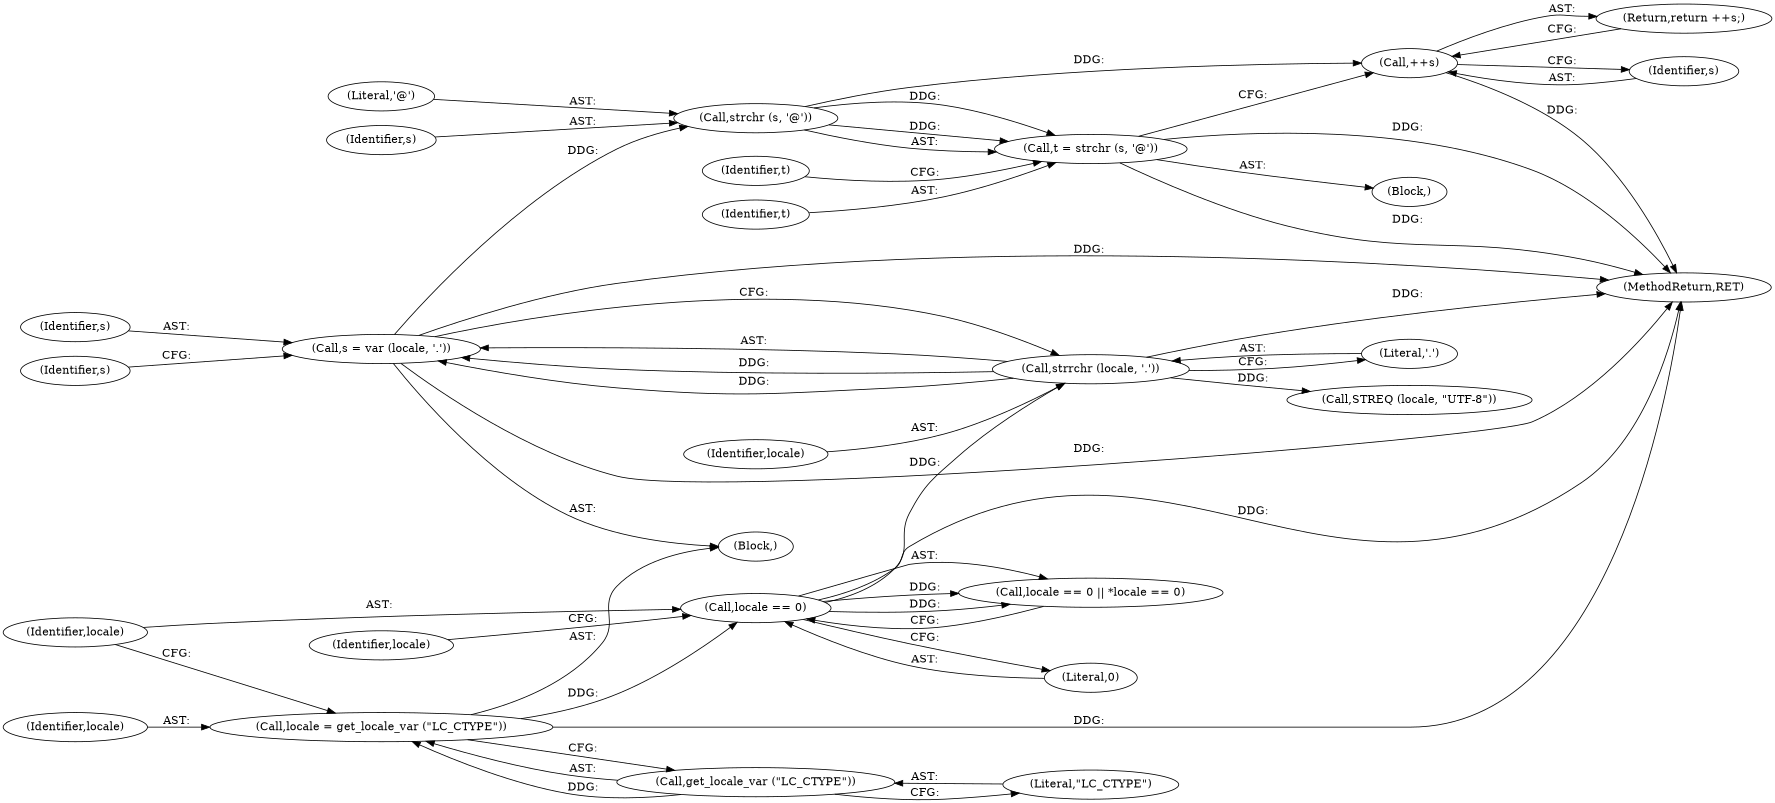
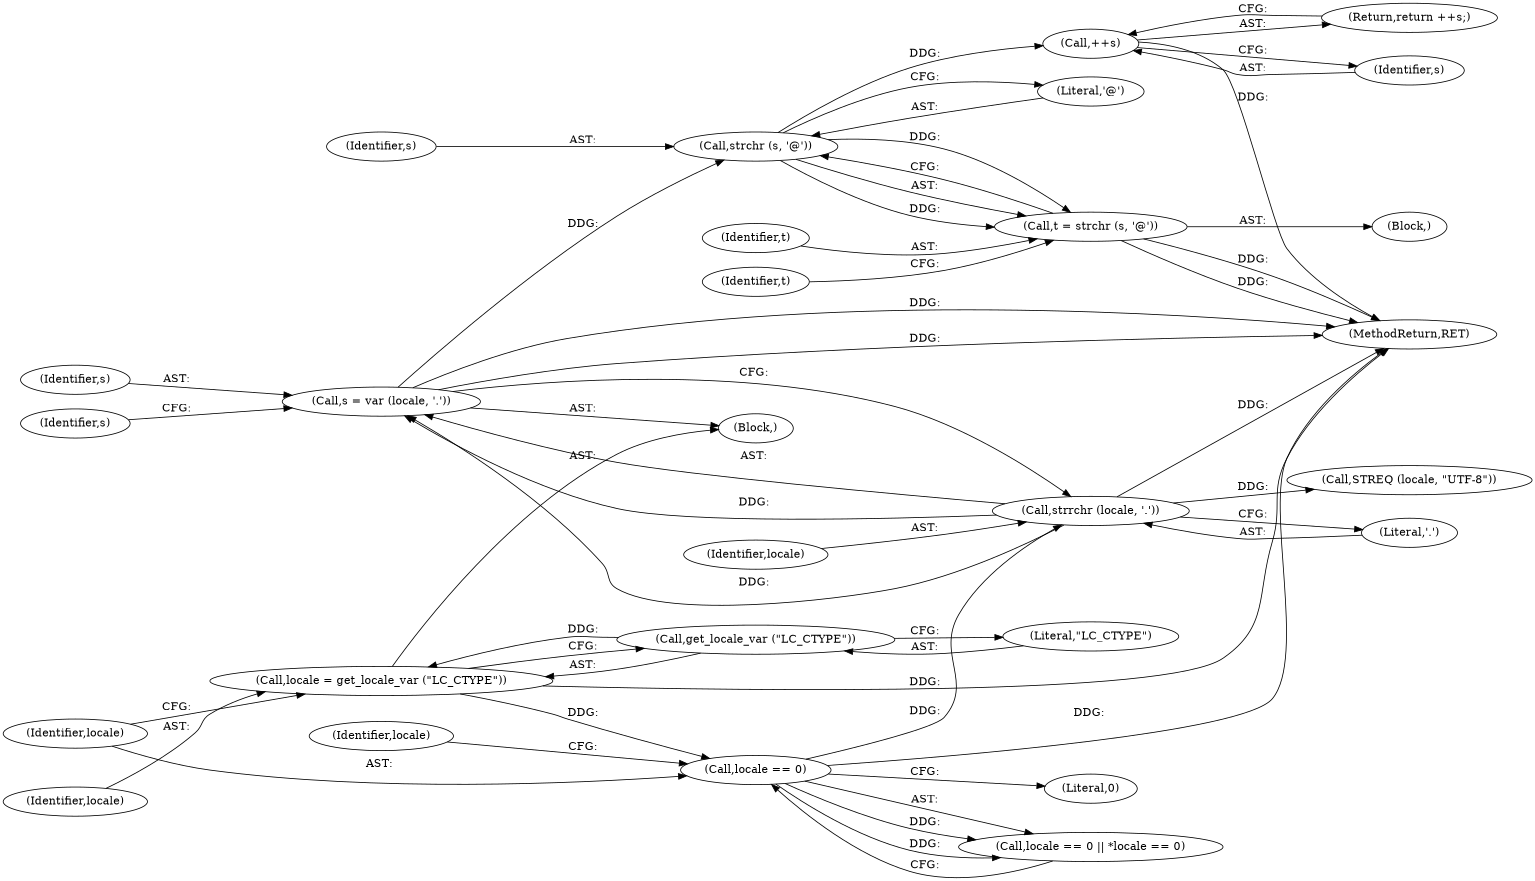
none -> (905, 88)
(1252, 106) -> (942, 179)
(915, 667) -> none
